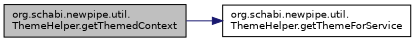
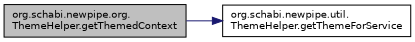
(95, 21) -> (95, 21)
